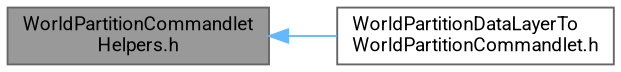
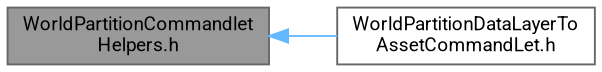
(476, 36) -> (466, 36)
